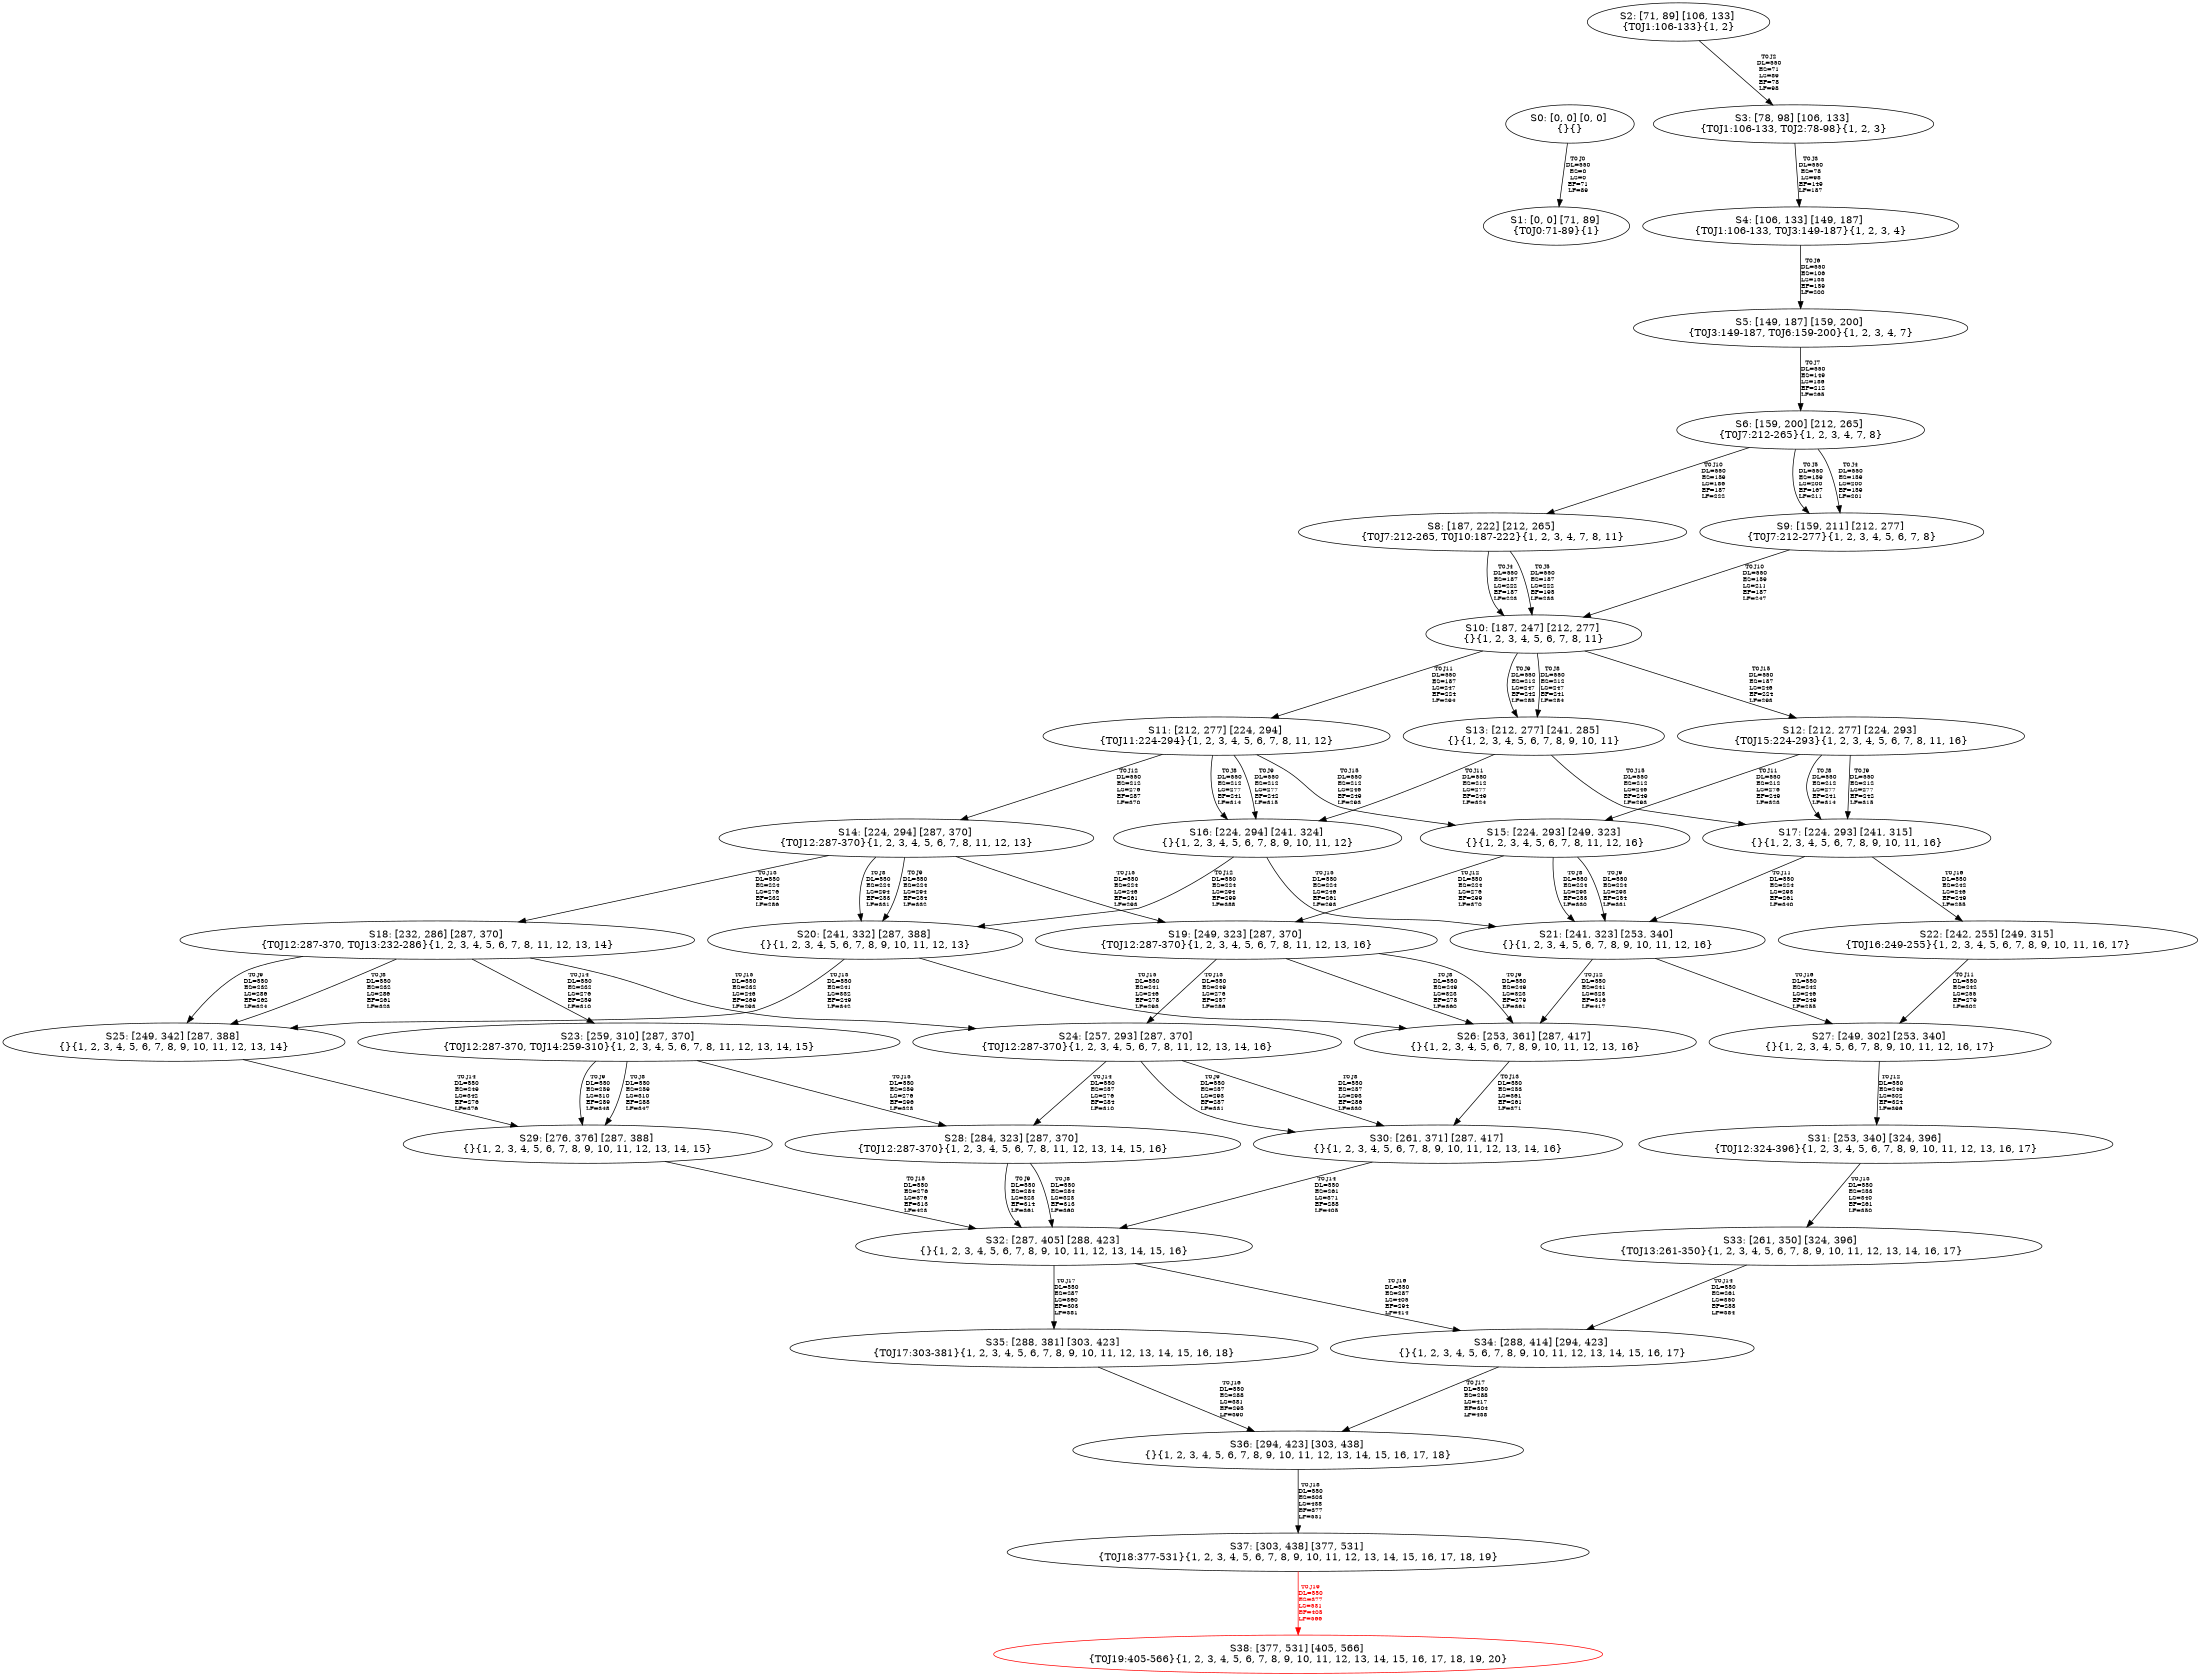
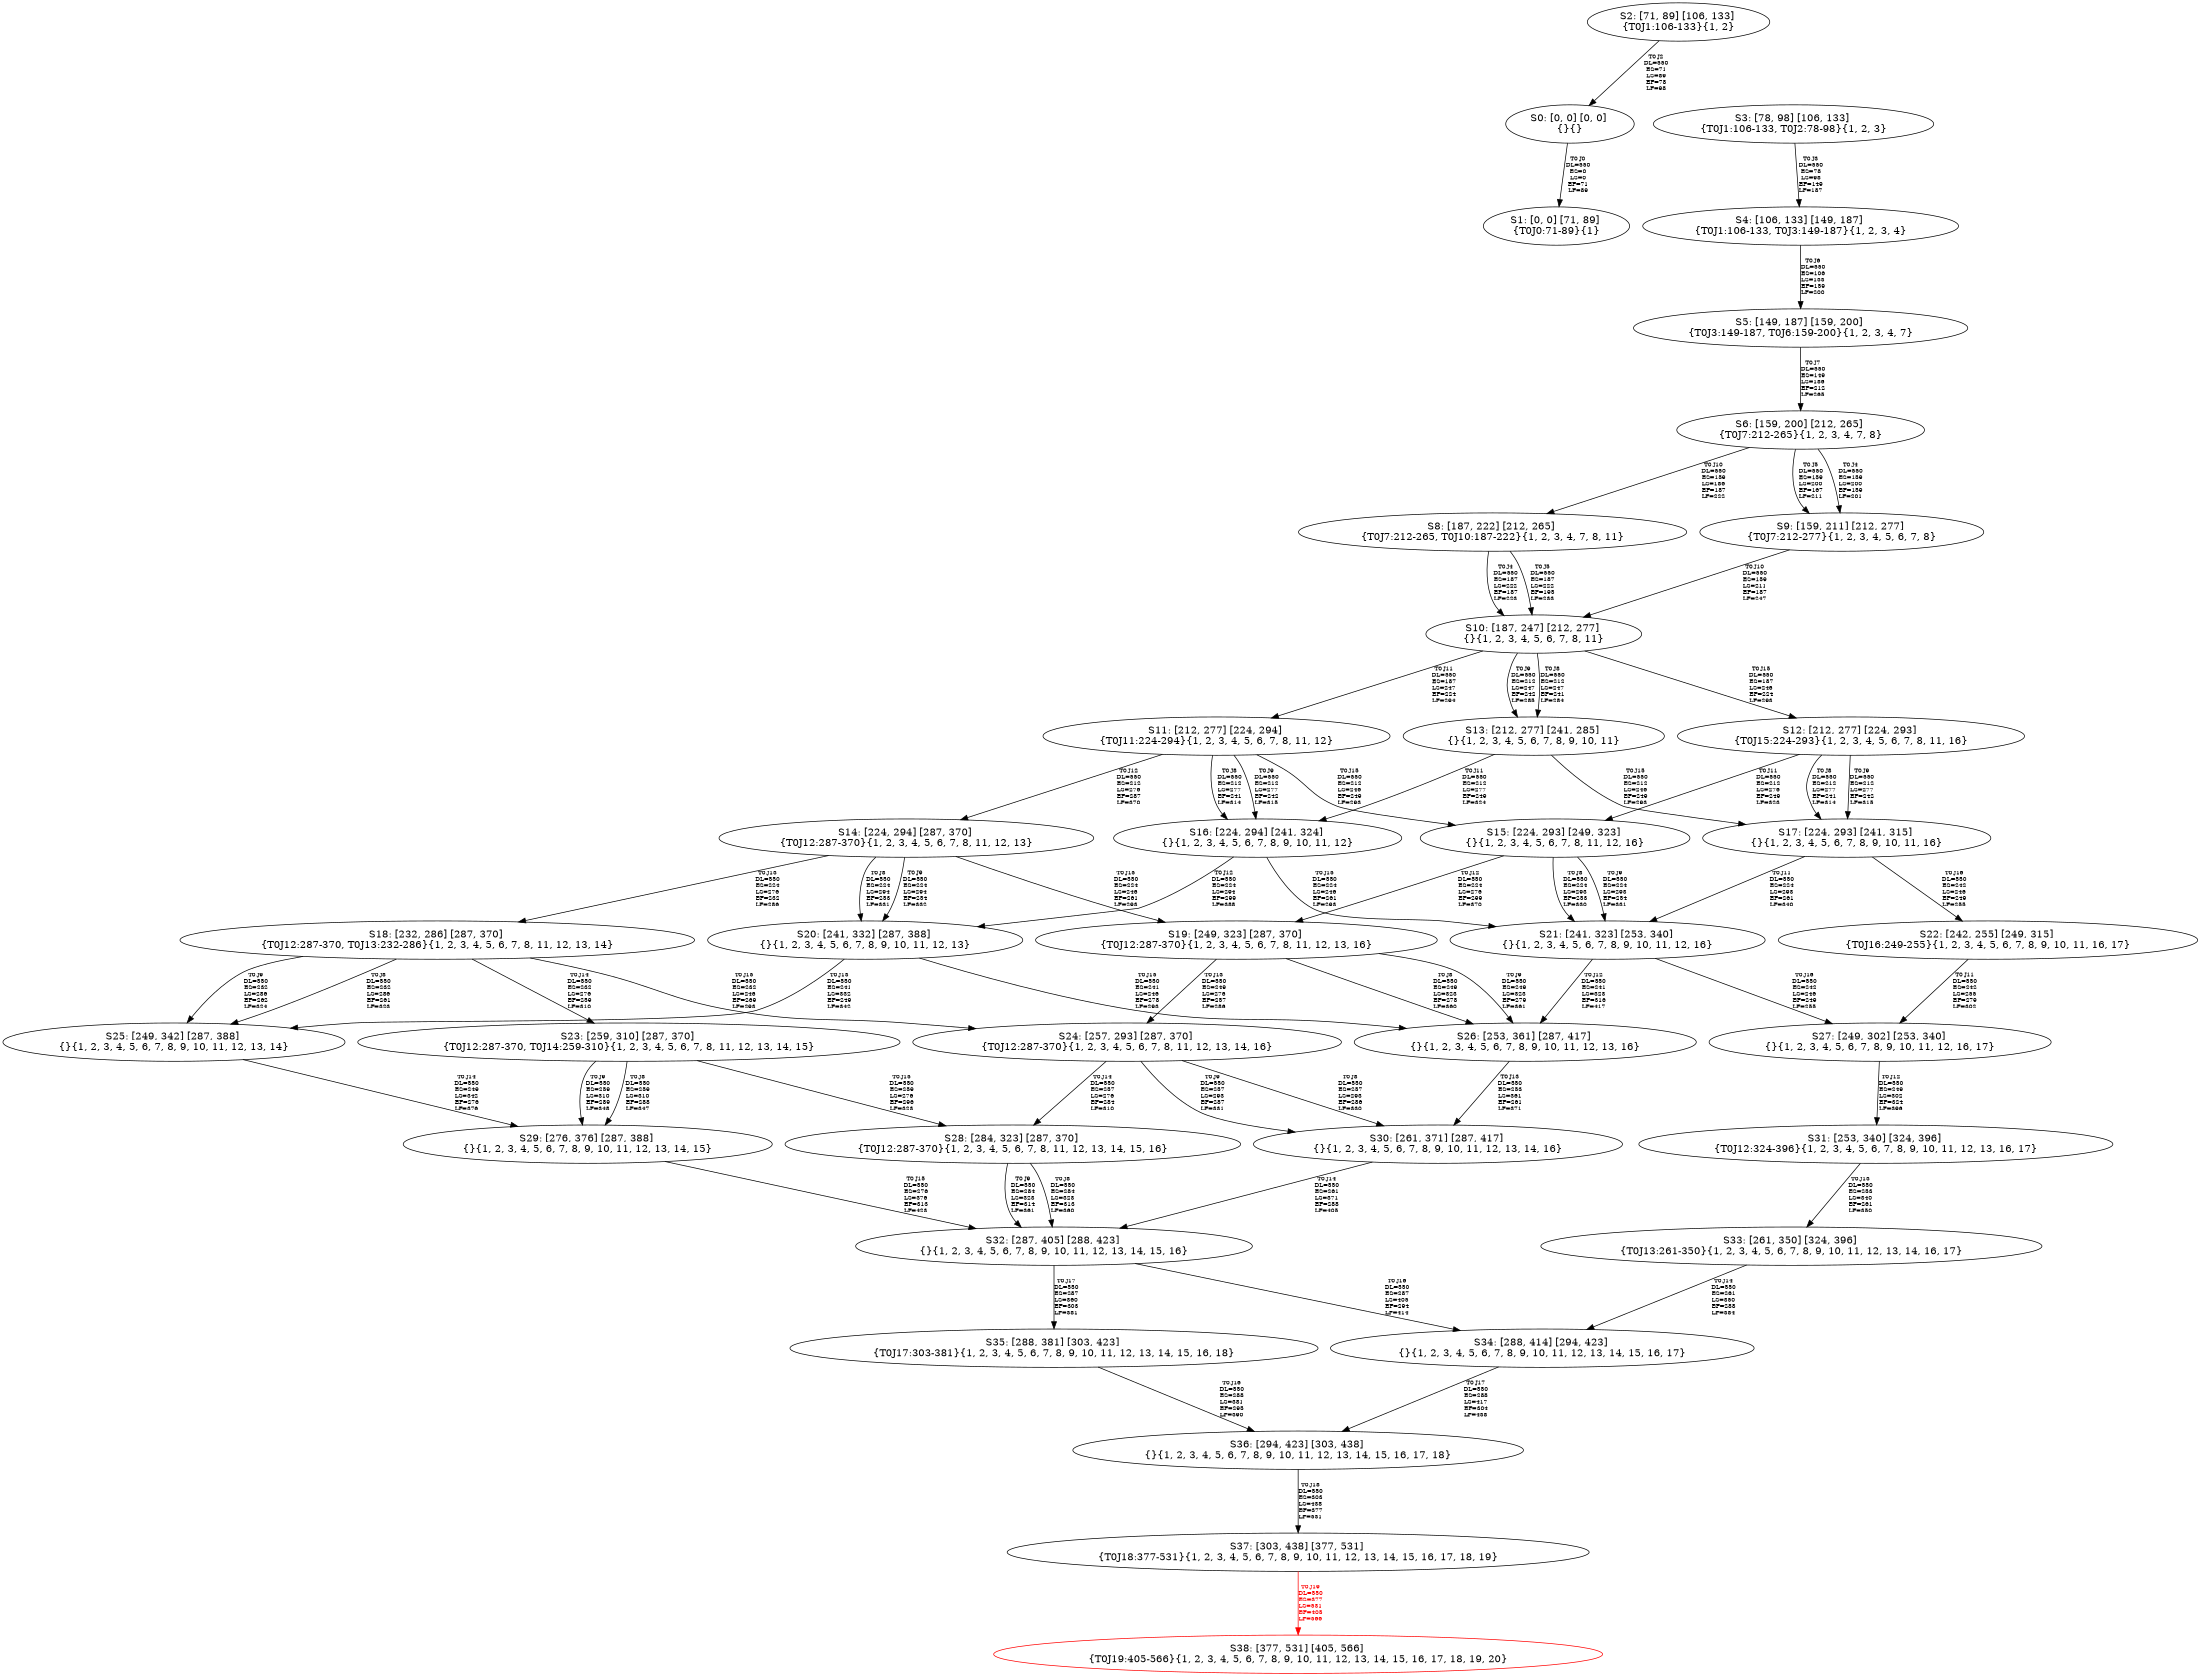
(1733, 71) -> (1627, 71)
